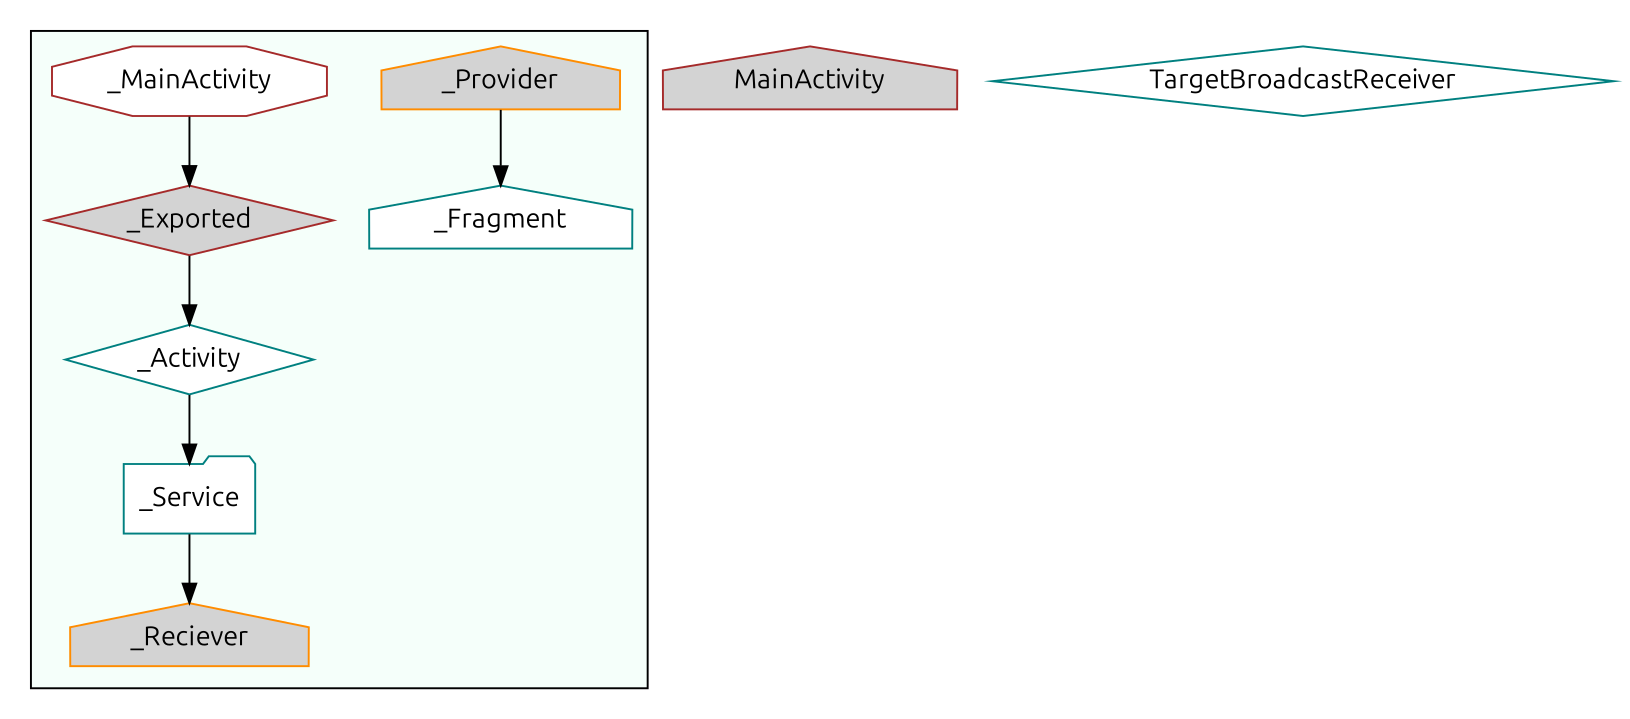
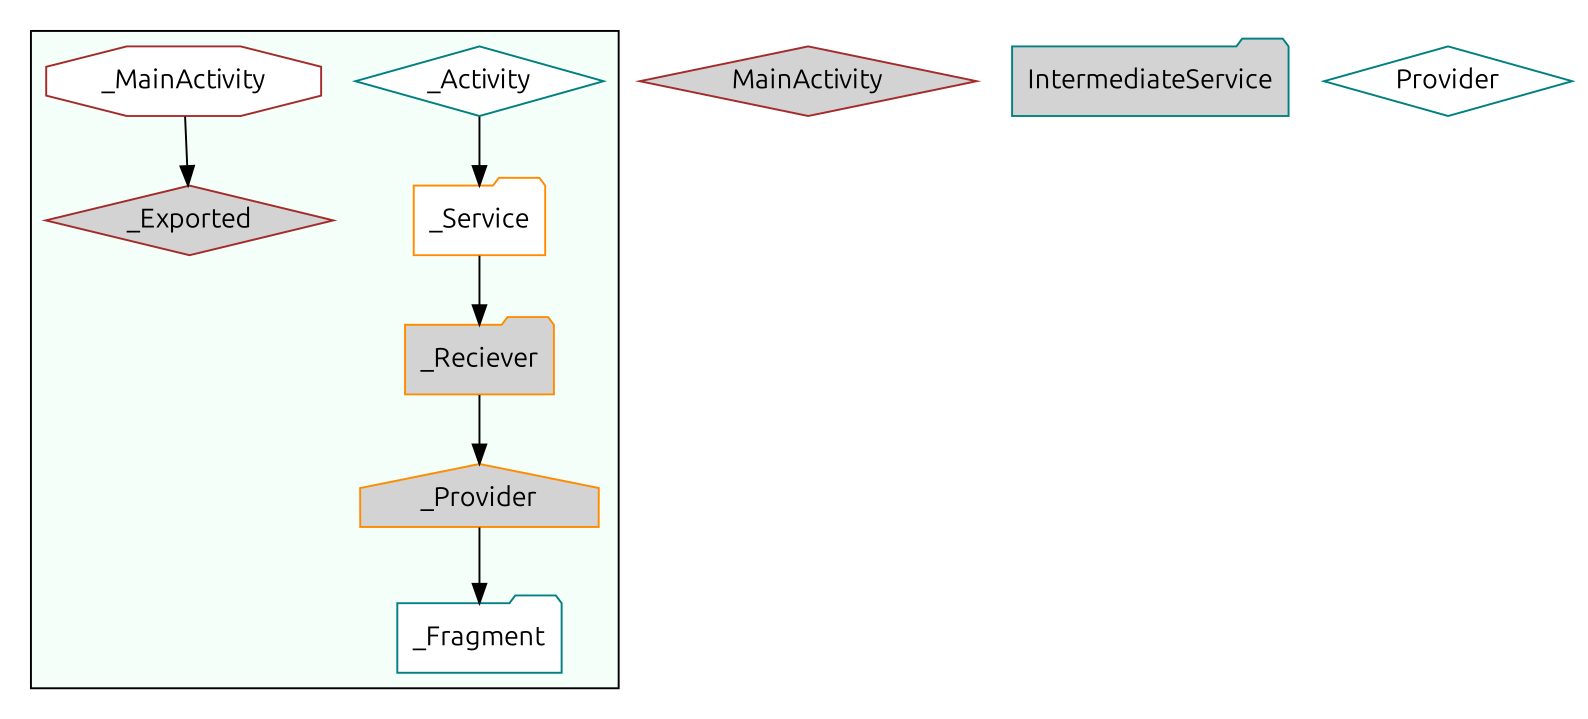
(810, 81) -> (808, 81)
none -> (1150, 81)
(1303, 81) -> (1448, 81)
(501, 220) -> (479, 638)
(189, 281) -> none
none -> (479, 420)
(189, 499) -> (479, 220)
(189, 638) -> (479, 360)
